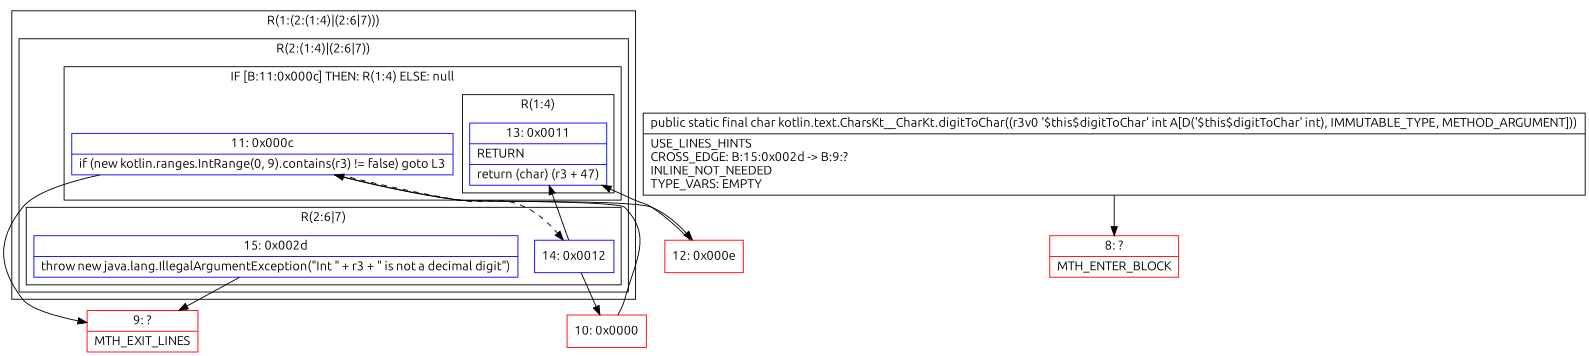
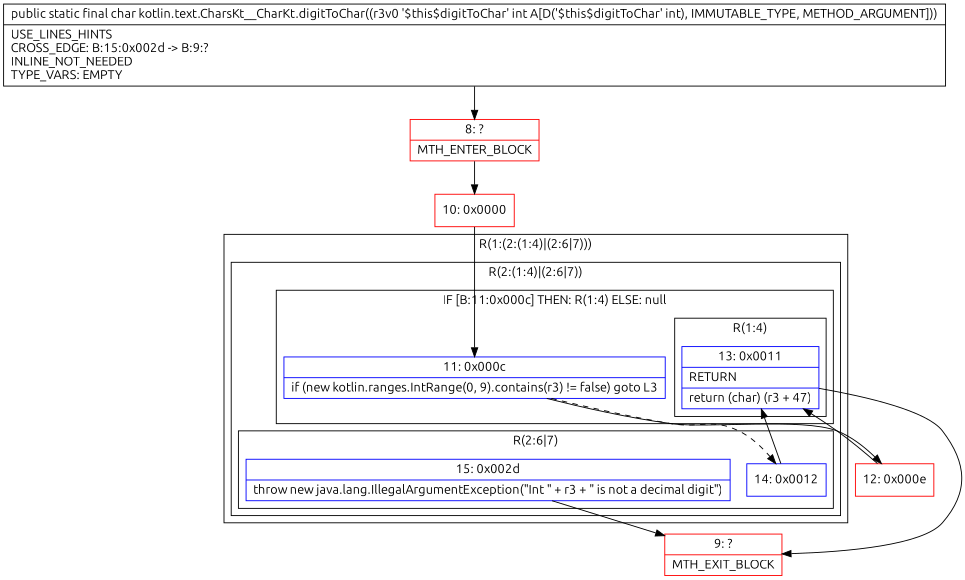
(5, 241) -> (961, 489)
(589, 290) -> (475, 173)
(143, 341) -> (723, 565)
